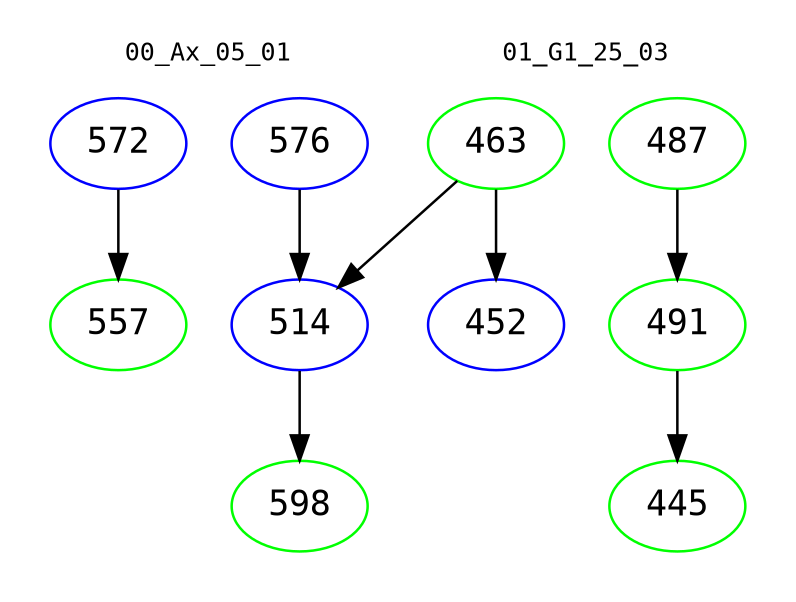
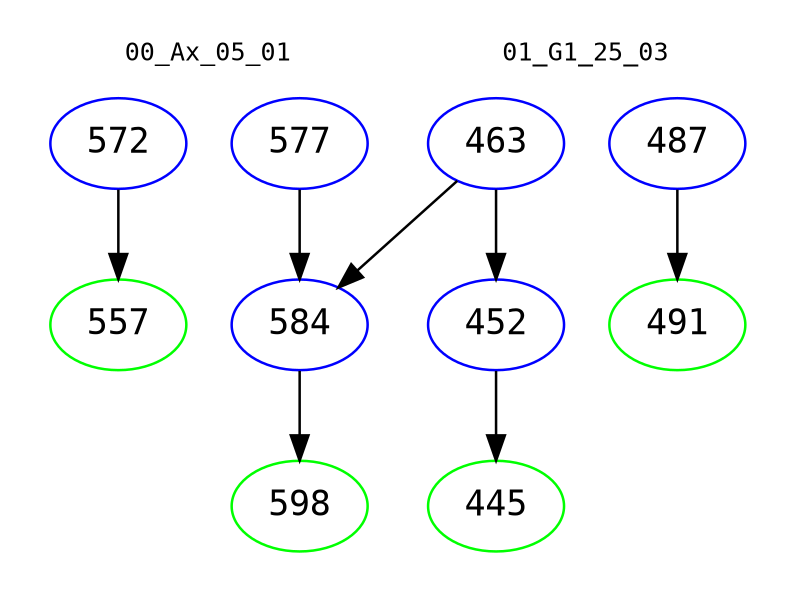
(300, 144) -> (300, 144)
(496, 144) -> (496, 144)
(677, 144) -> (677, 144)
(300, 325) -> (300, 325)
(677, 403) -> (496, 403)
